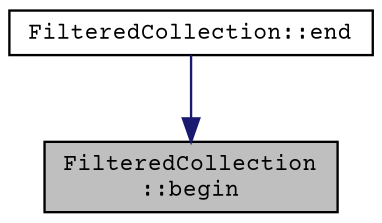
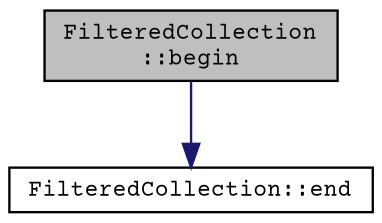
(191, 87) -> (191, 112)
